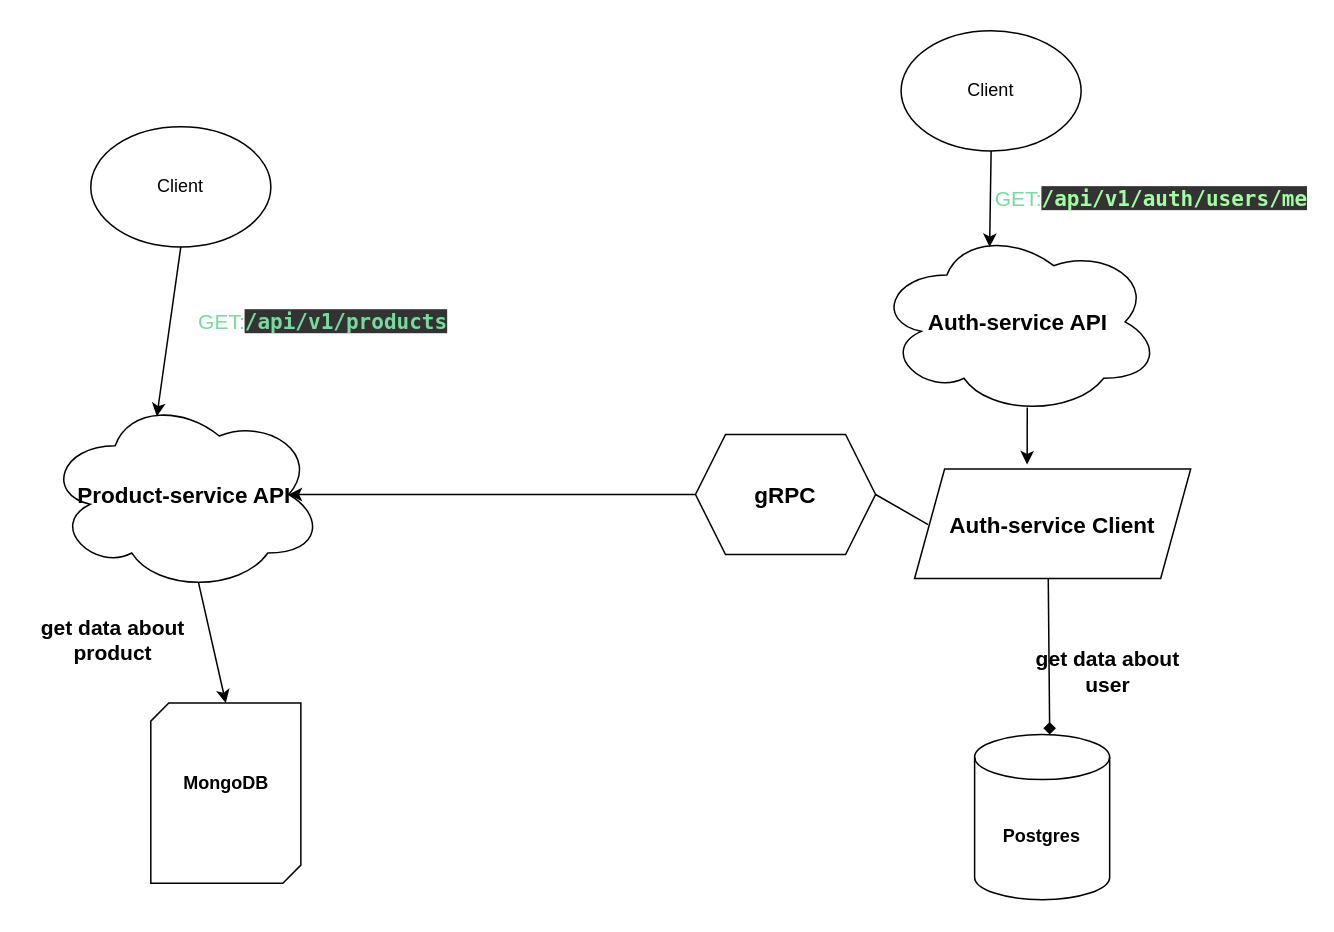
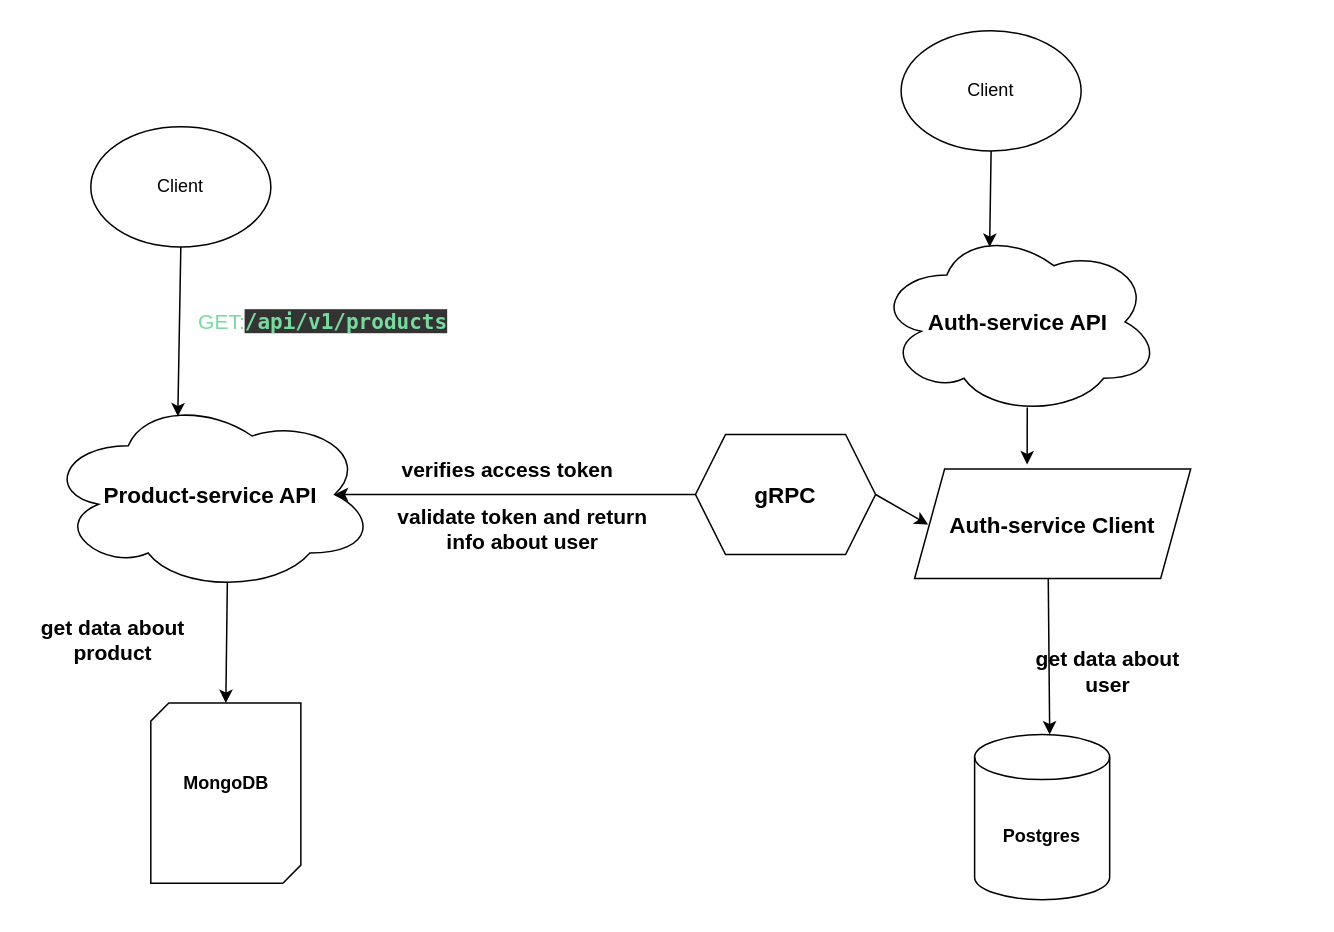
(1151, 198) -> none
none -> (508, 470)
(185, 494) -> (211, 494)
(922, 521) -> (918, 519)
none -> (523, 528)
(1049, 722) -> (1049, 723)
